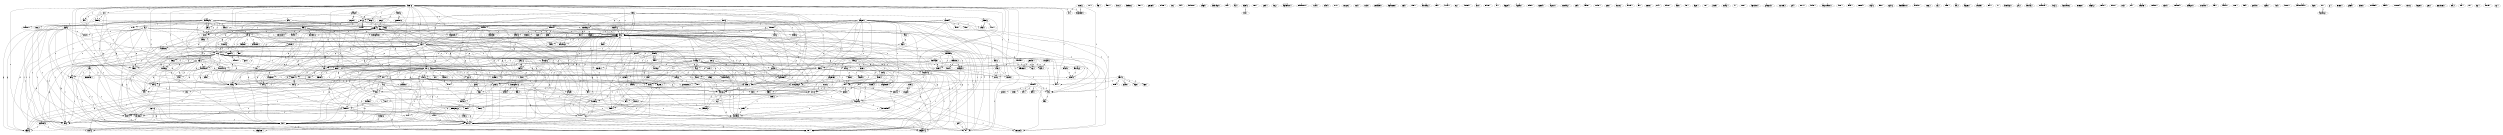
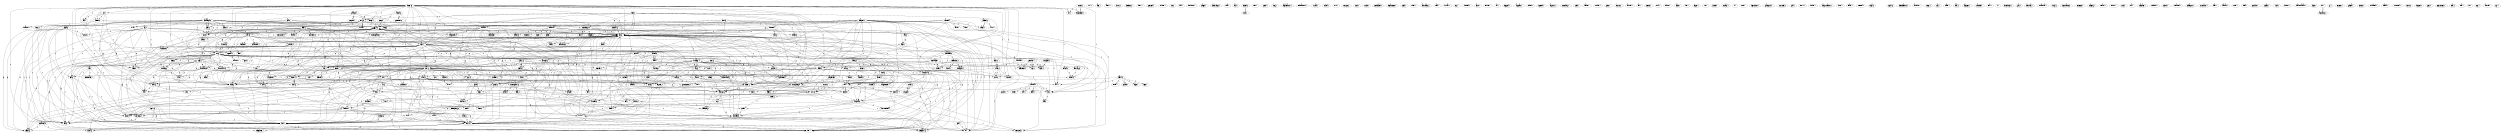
(1881, 6) -> none
